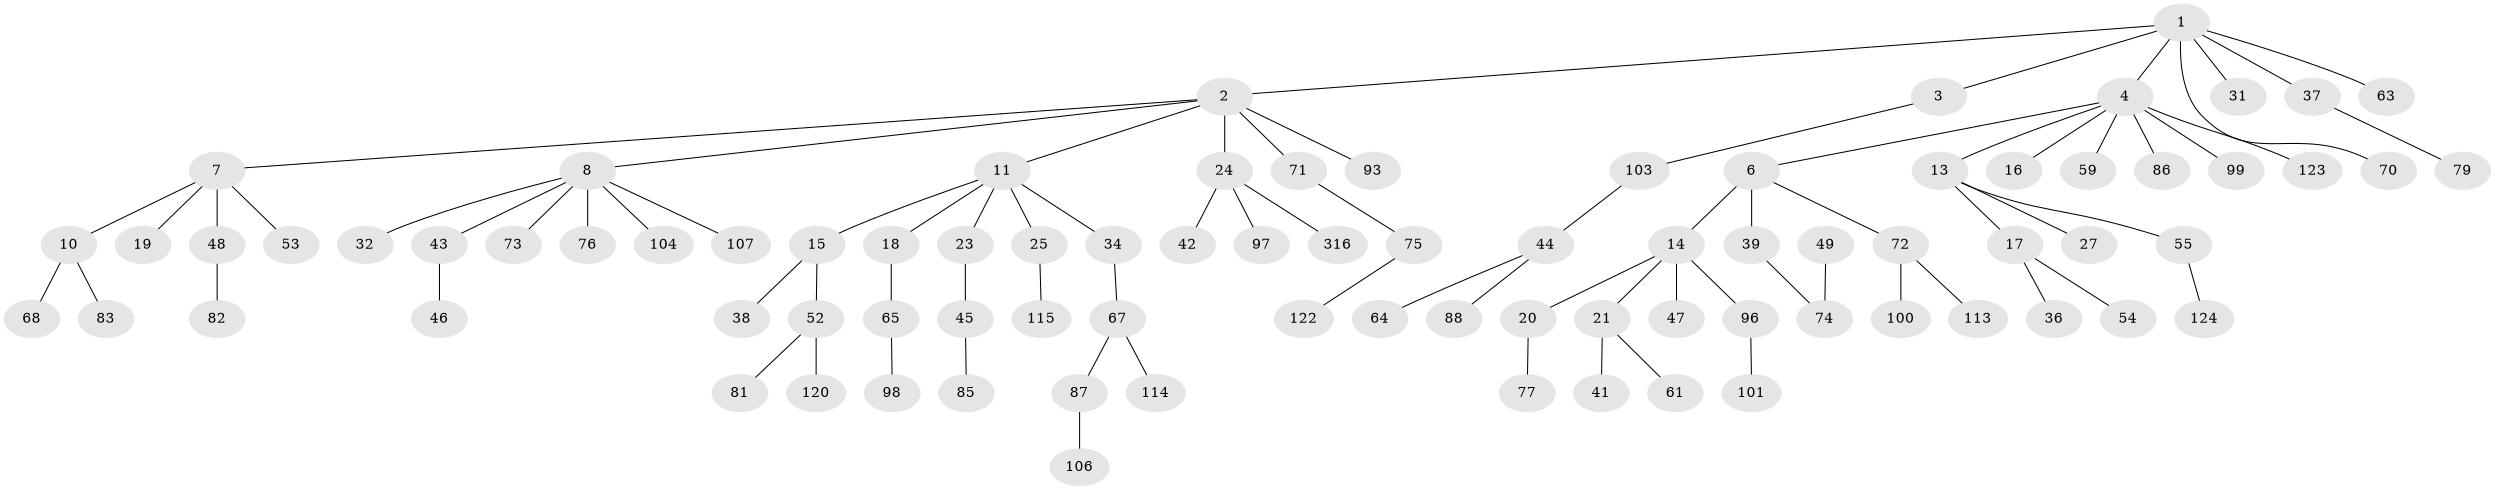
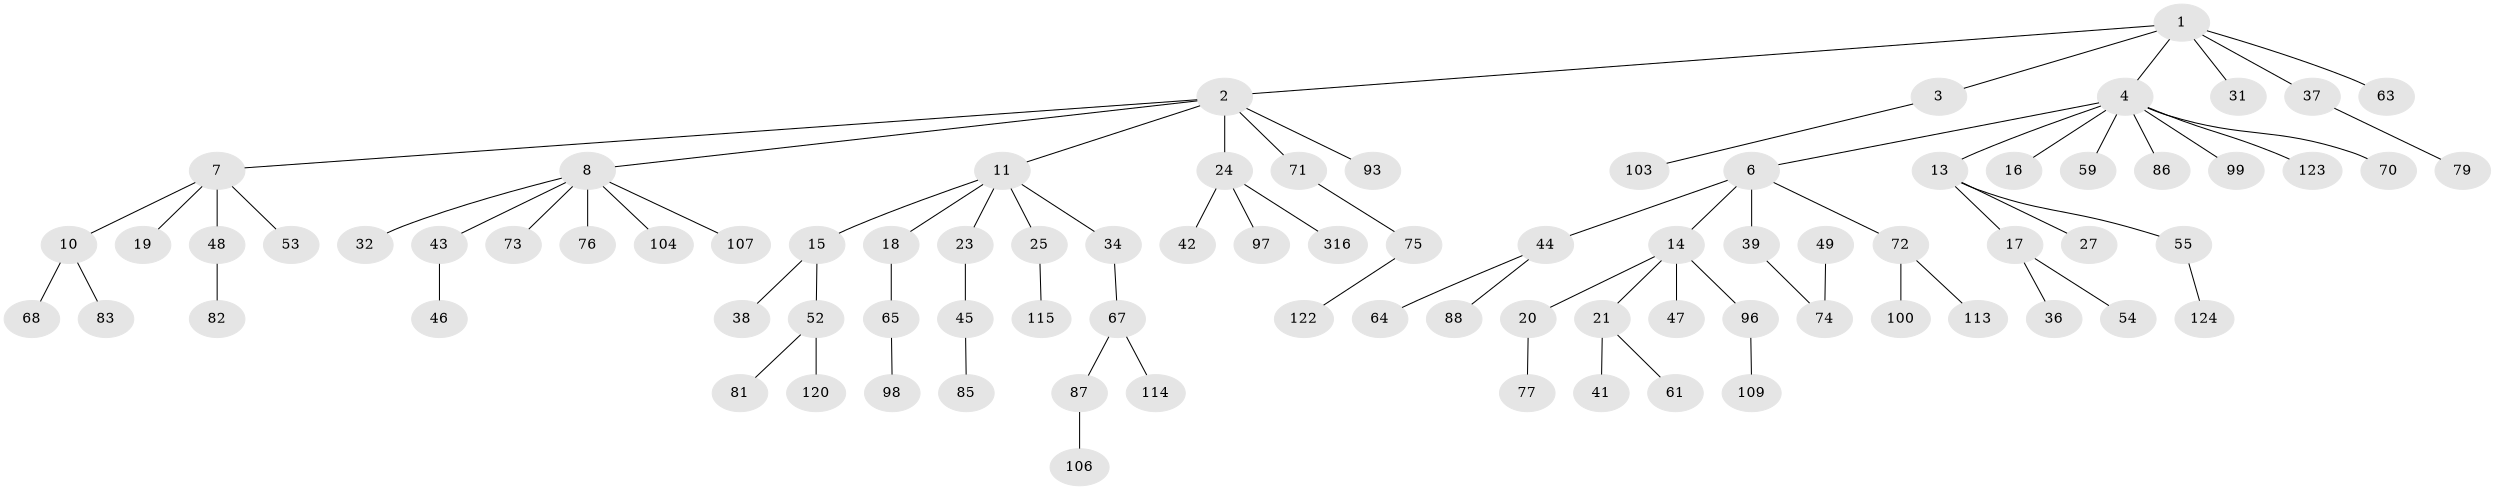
(2274, 144) -> (2258, 133)
(1592, 208) -> (1649, 208)
(1752, 393) -> (1752, 393)
